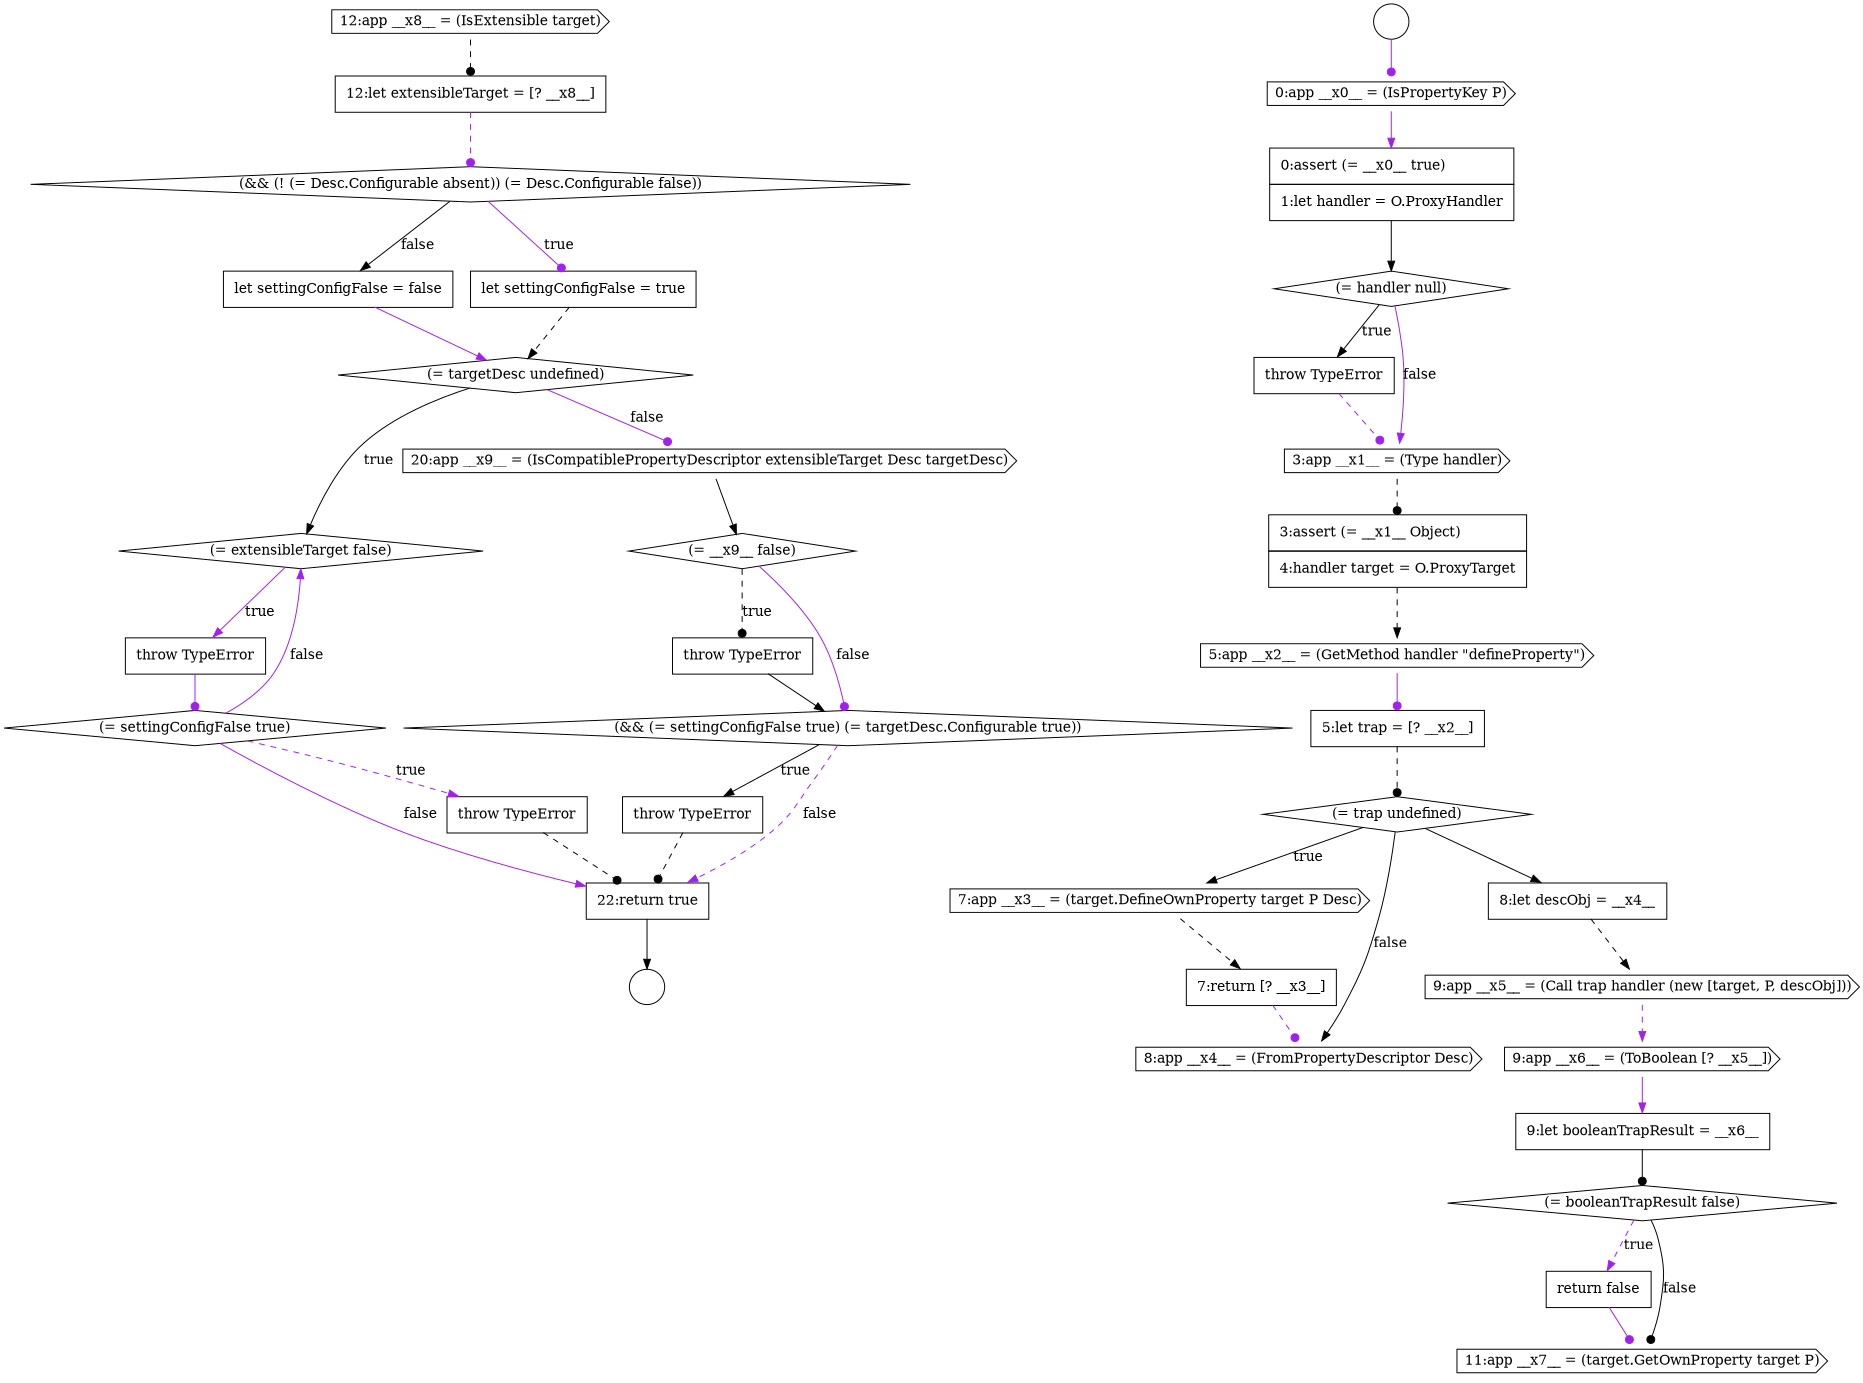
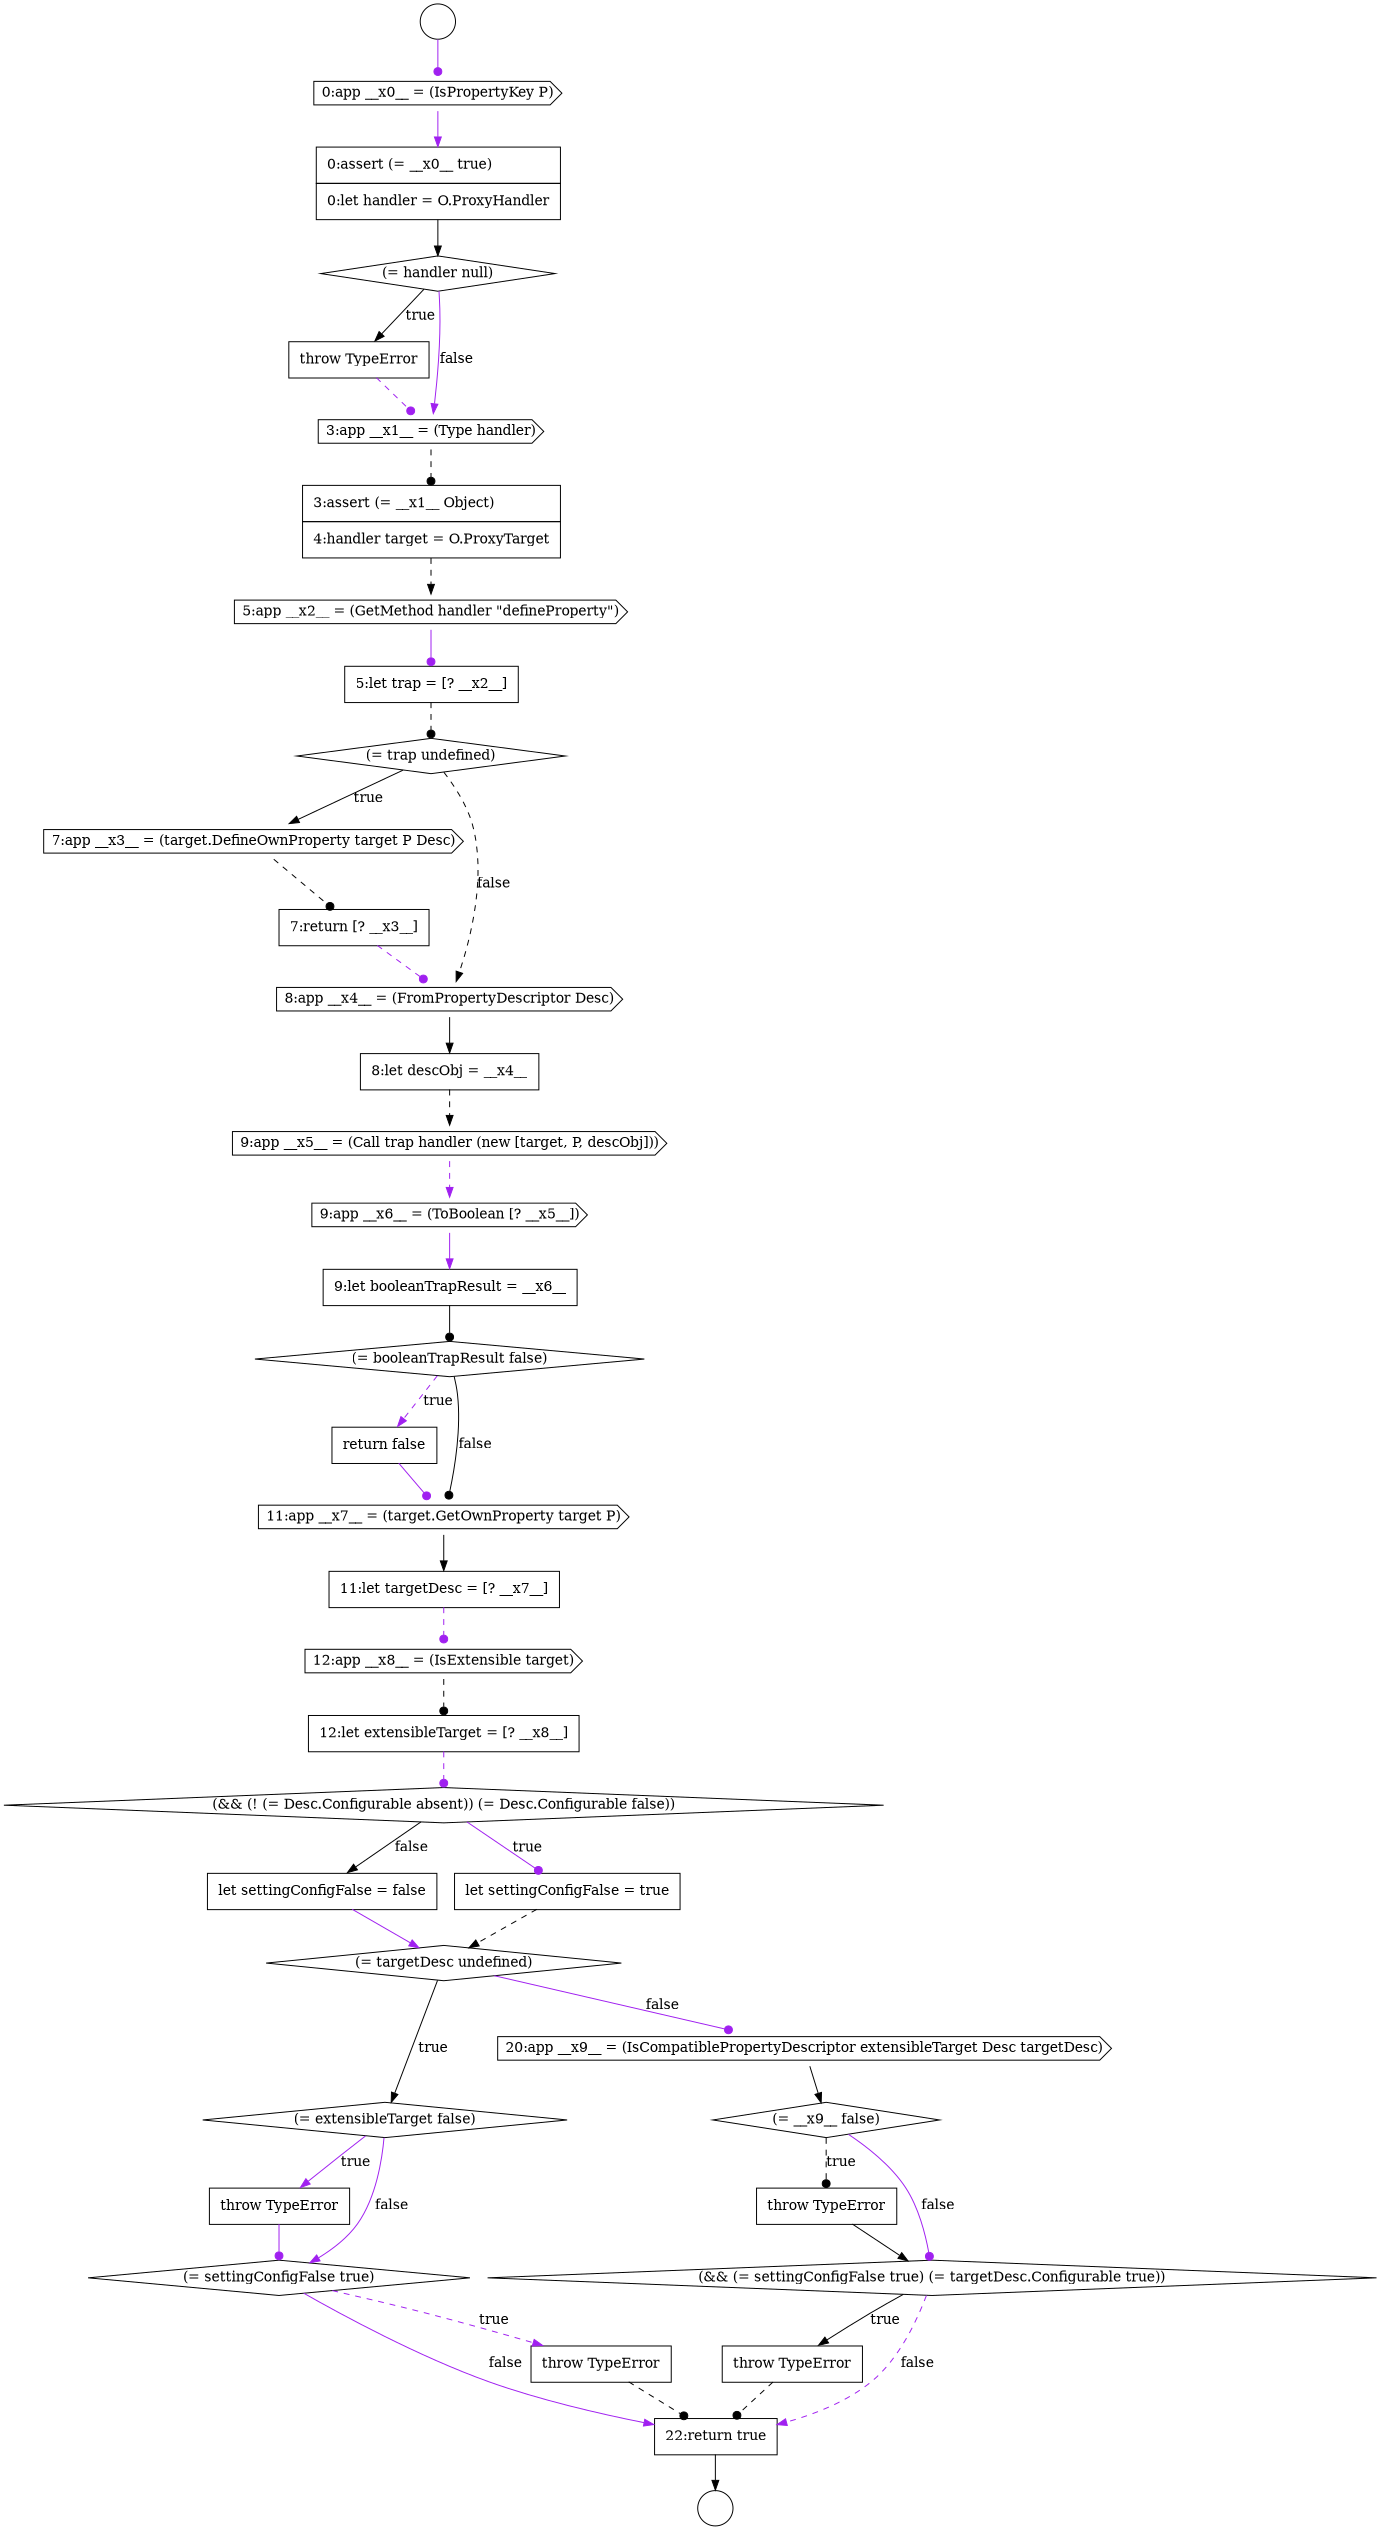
(1392, 202) -> (438, 201)
(282, 657) -> (367, 2207)
(1479, 853) -> (450, 1030)
(1373, 937) -> (478, 869)
(1206, 940) -> (300, 881)
none -> (444, 1589)
